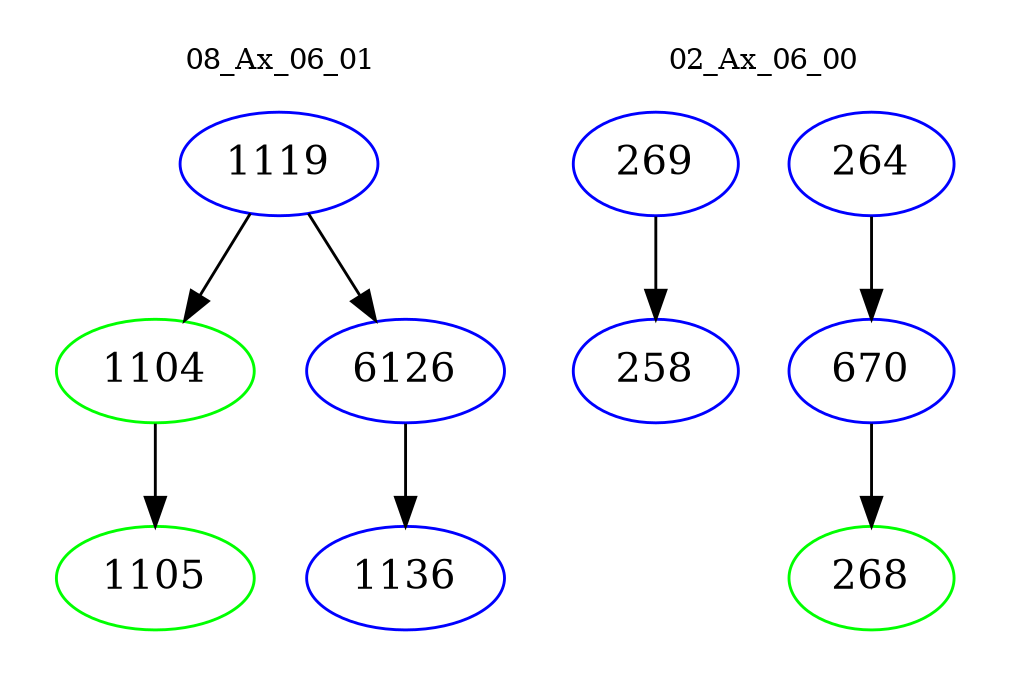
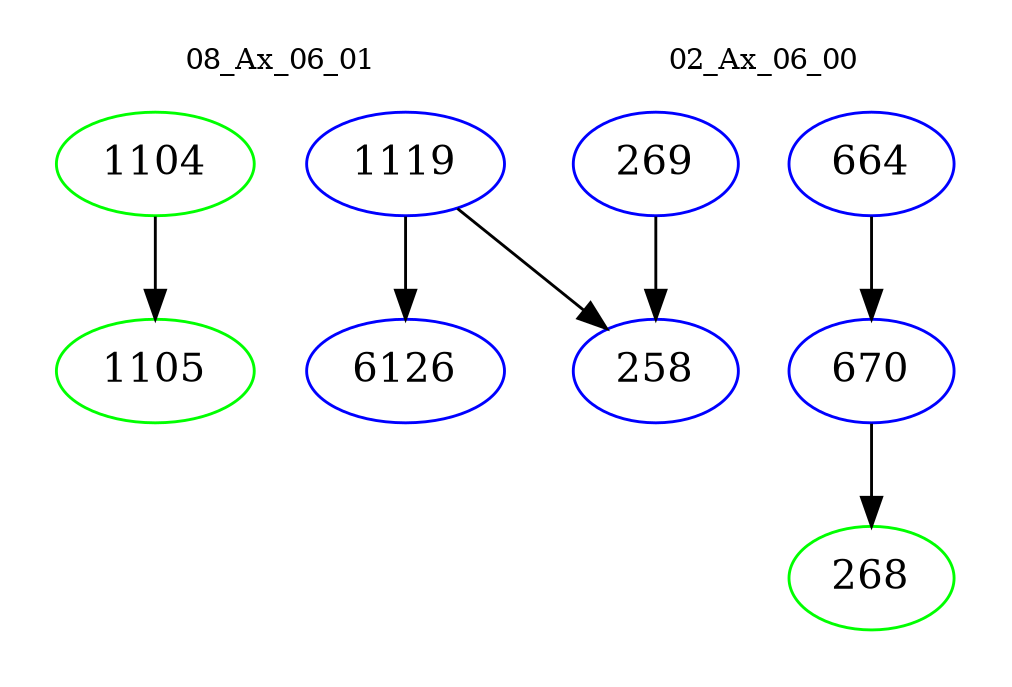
(872, 164) -> (872, 164)
(225, 254) -> (508, 249)
(406, 578) -> none
